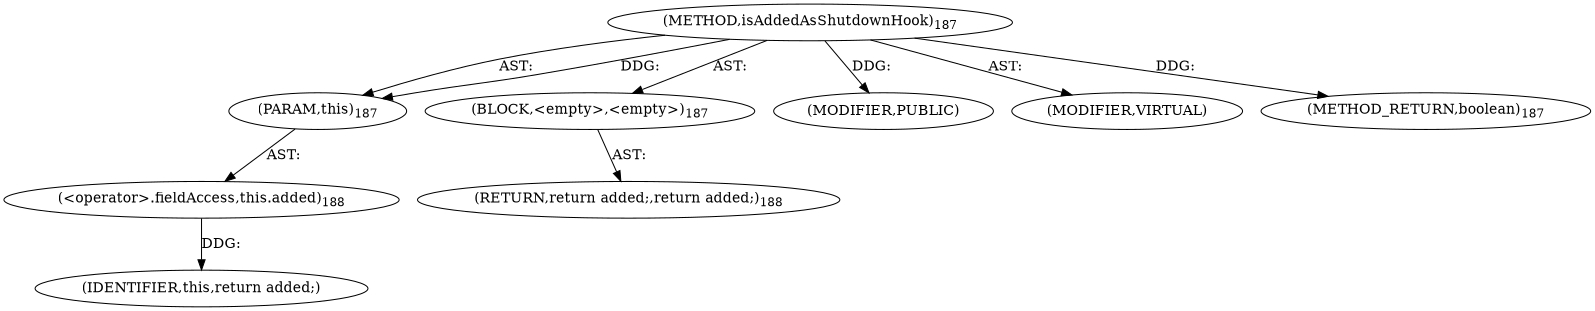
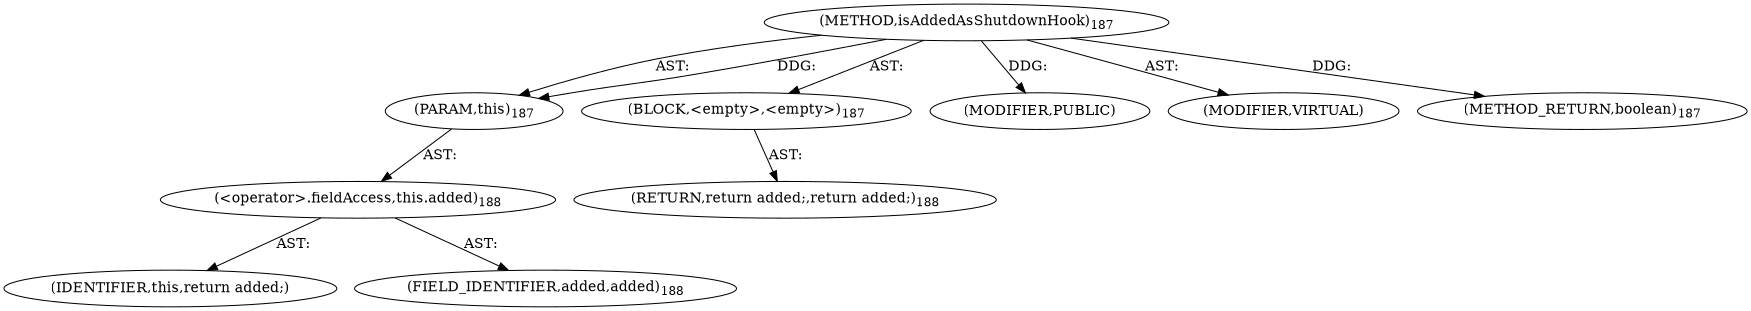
(223, 244) -> (296, 244)
none -> (546, 289)
